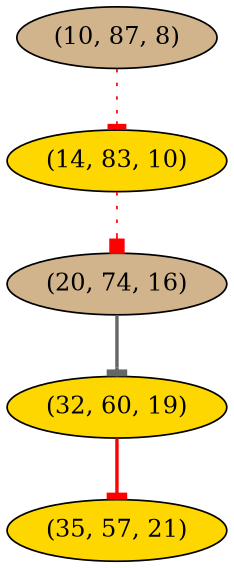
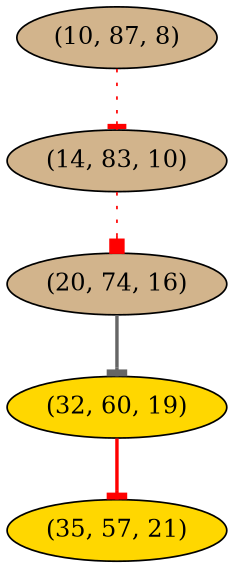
(117, 161) -> (117, 161)
